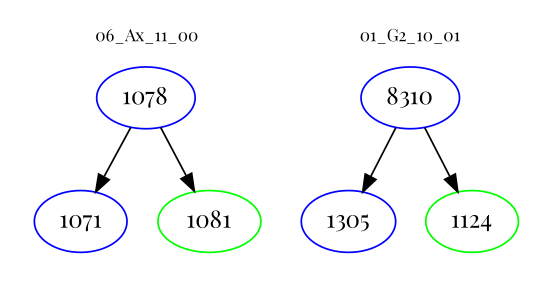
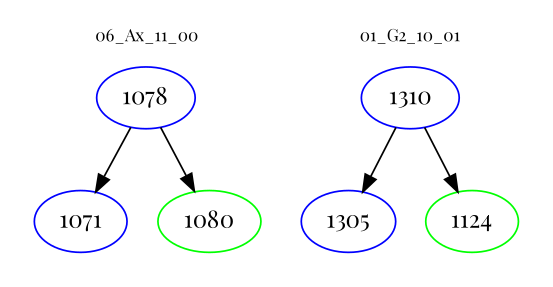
(410, 98) -> (410, 98)
(209, 221) -> (209, 221)
